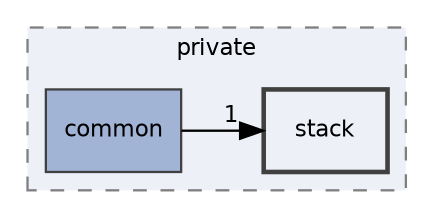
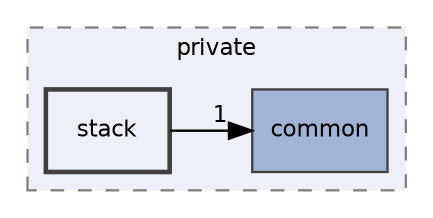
(211, 131) -> (199, 131)
